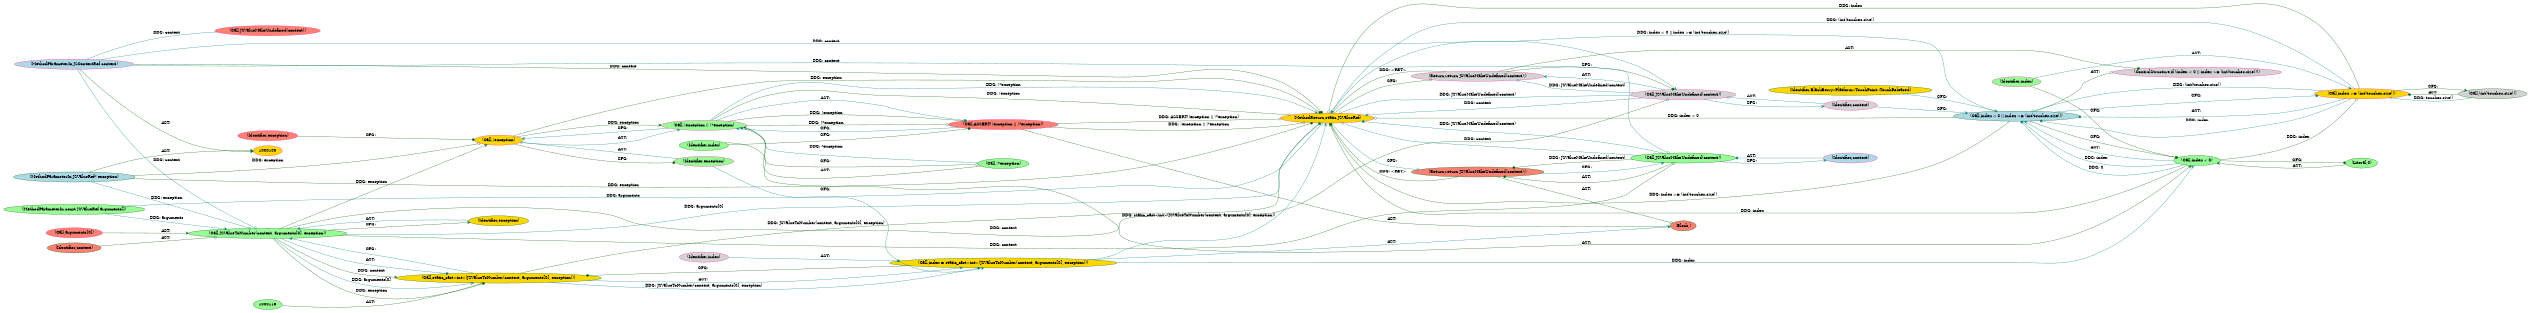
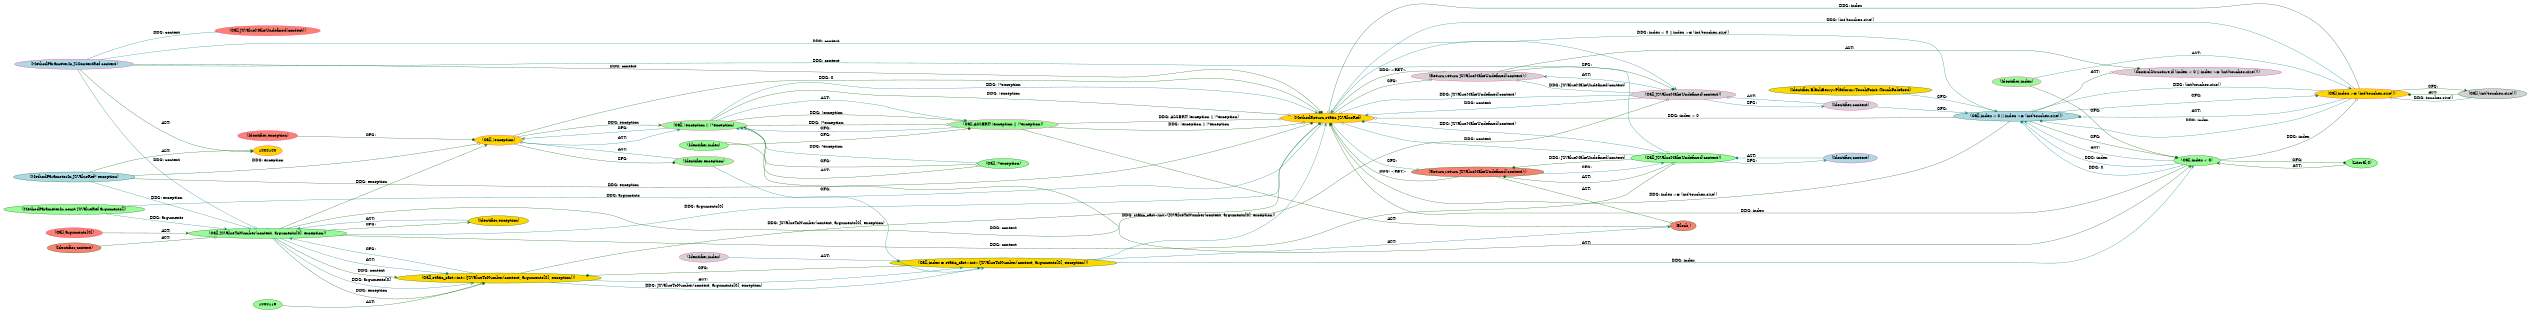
(826, 78) -> (826, 78)
(1003, 125) -> (1003, 125)
